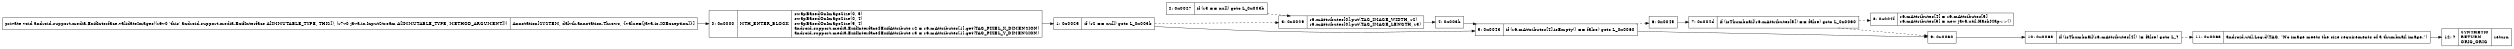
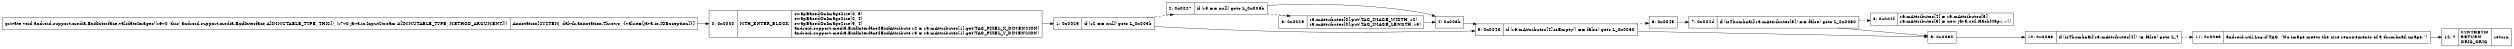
none -> (1350, 5)
(1215, 23) -> (1159, 16)
(1881, 32) -> (1881, 32)
